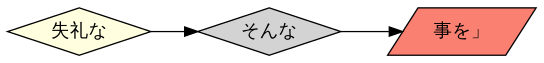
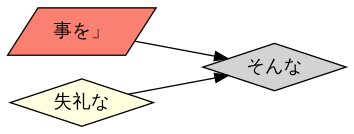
(365, 32) -> (175, 49)
